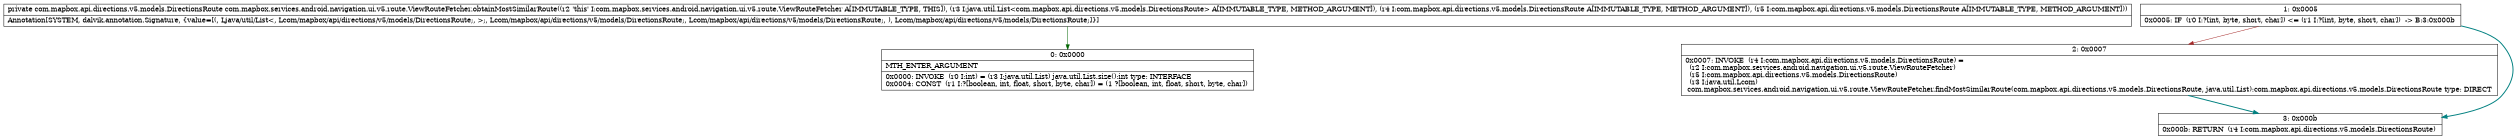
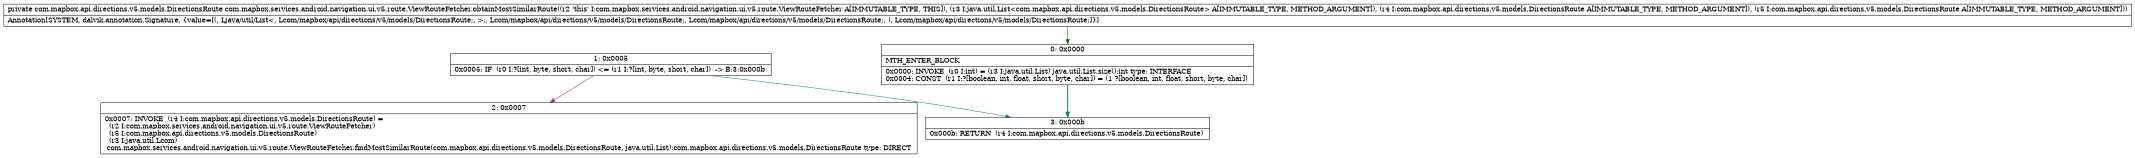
(932, 66) -> (923, 61)
(2512, 77) -> (858, 94)
(2221, 104) -> (1068, 99)
